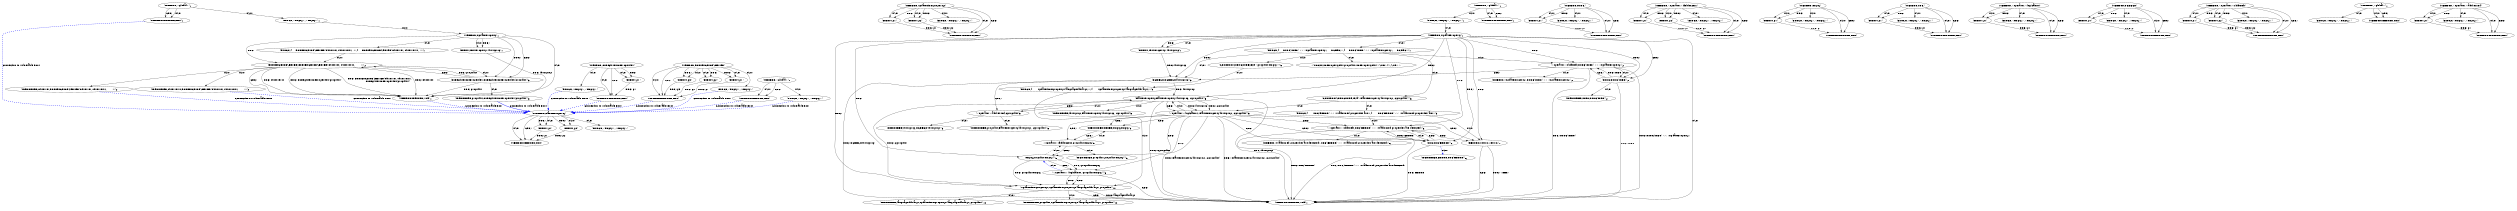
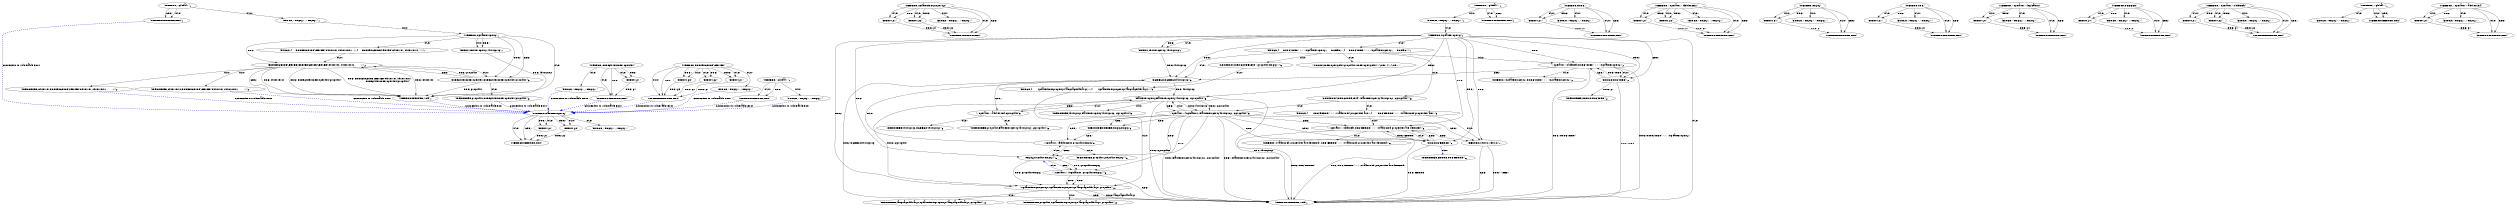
(1609, 89) -> (1609, 89)
(512, 108) -> (512, 108)
(1094, 137) -> (911, 94)
